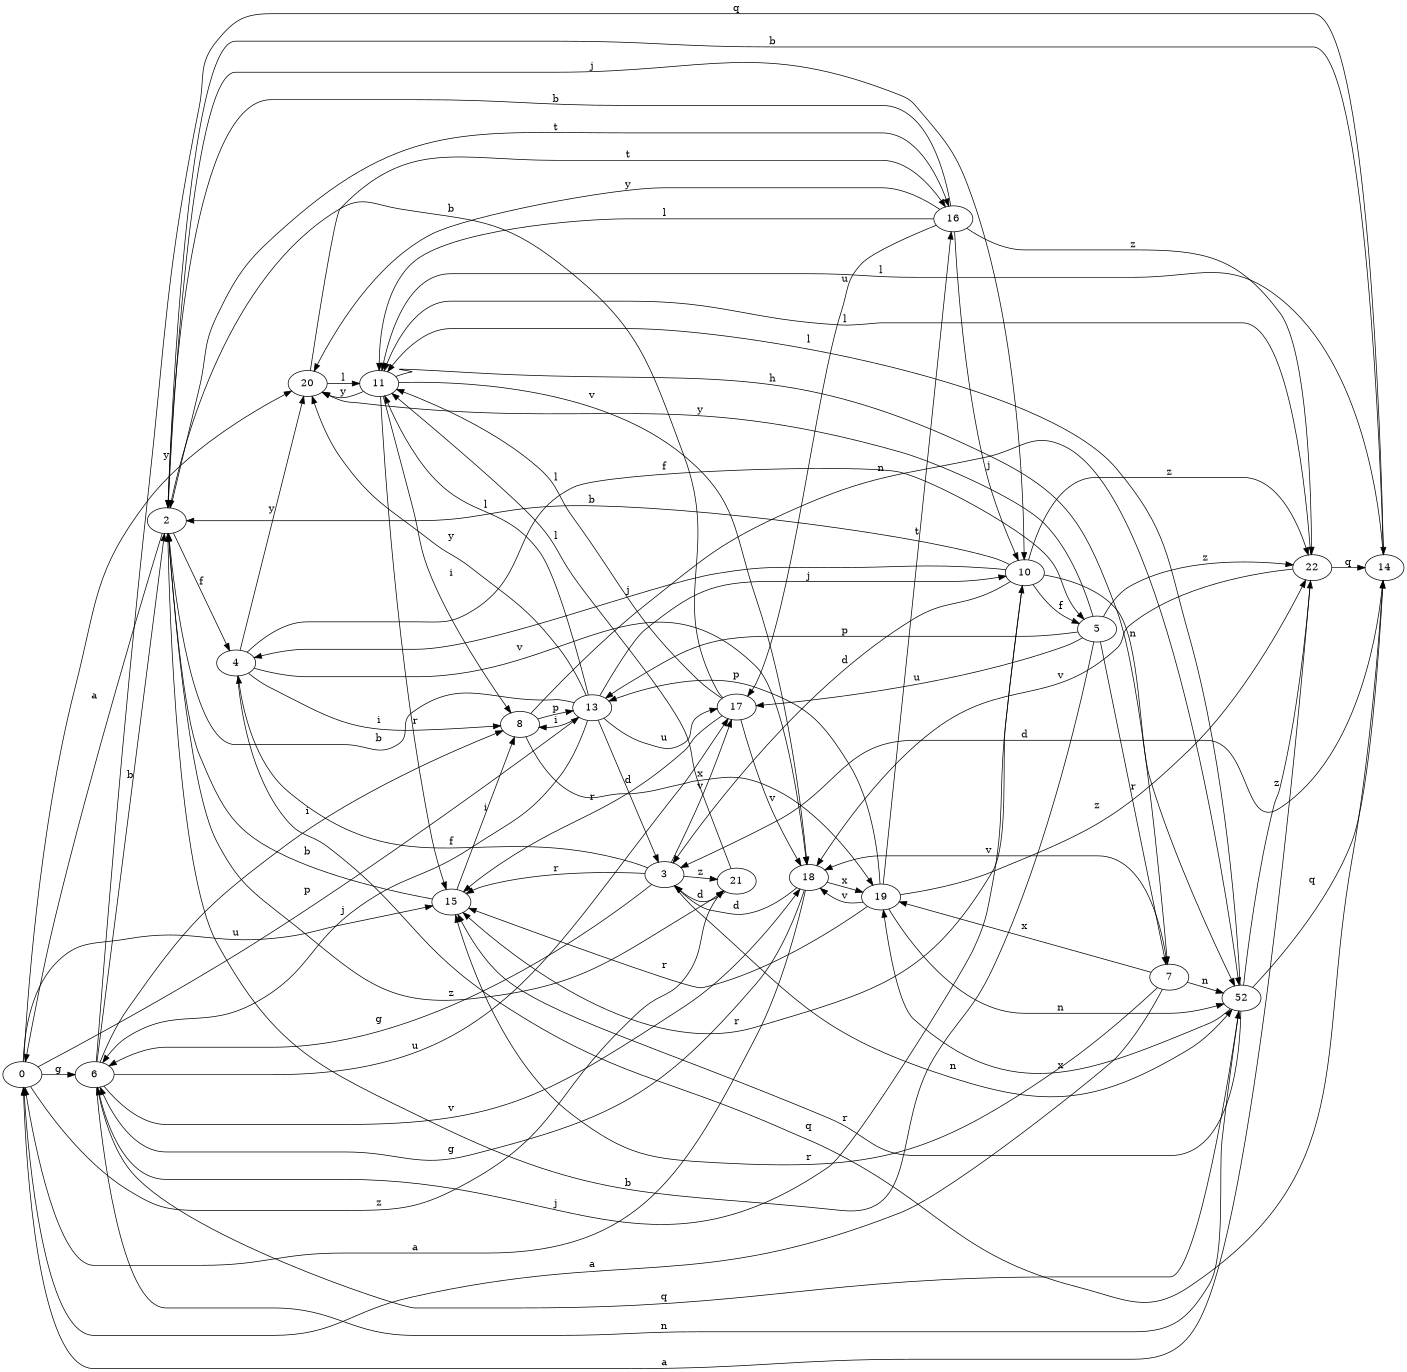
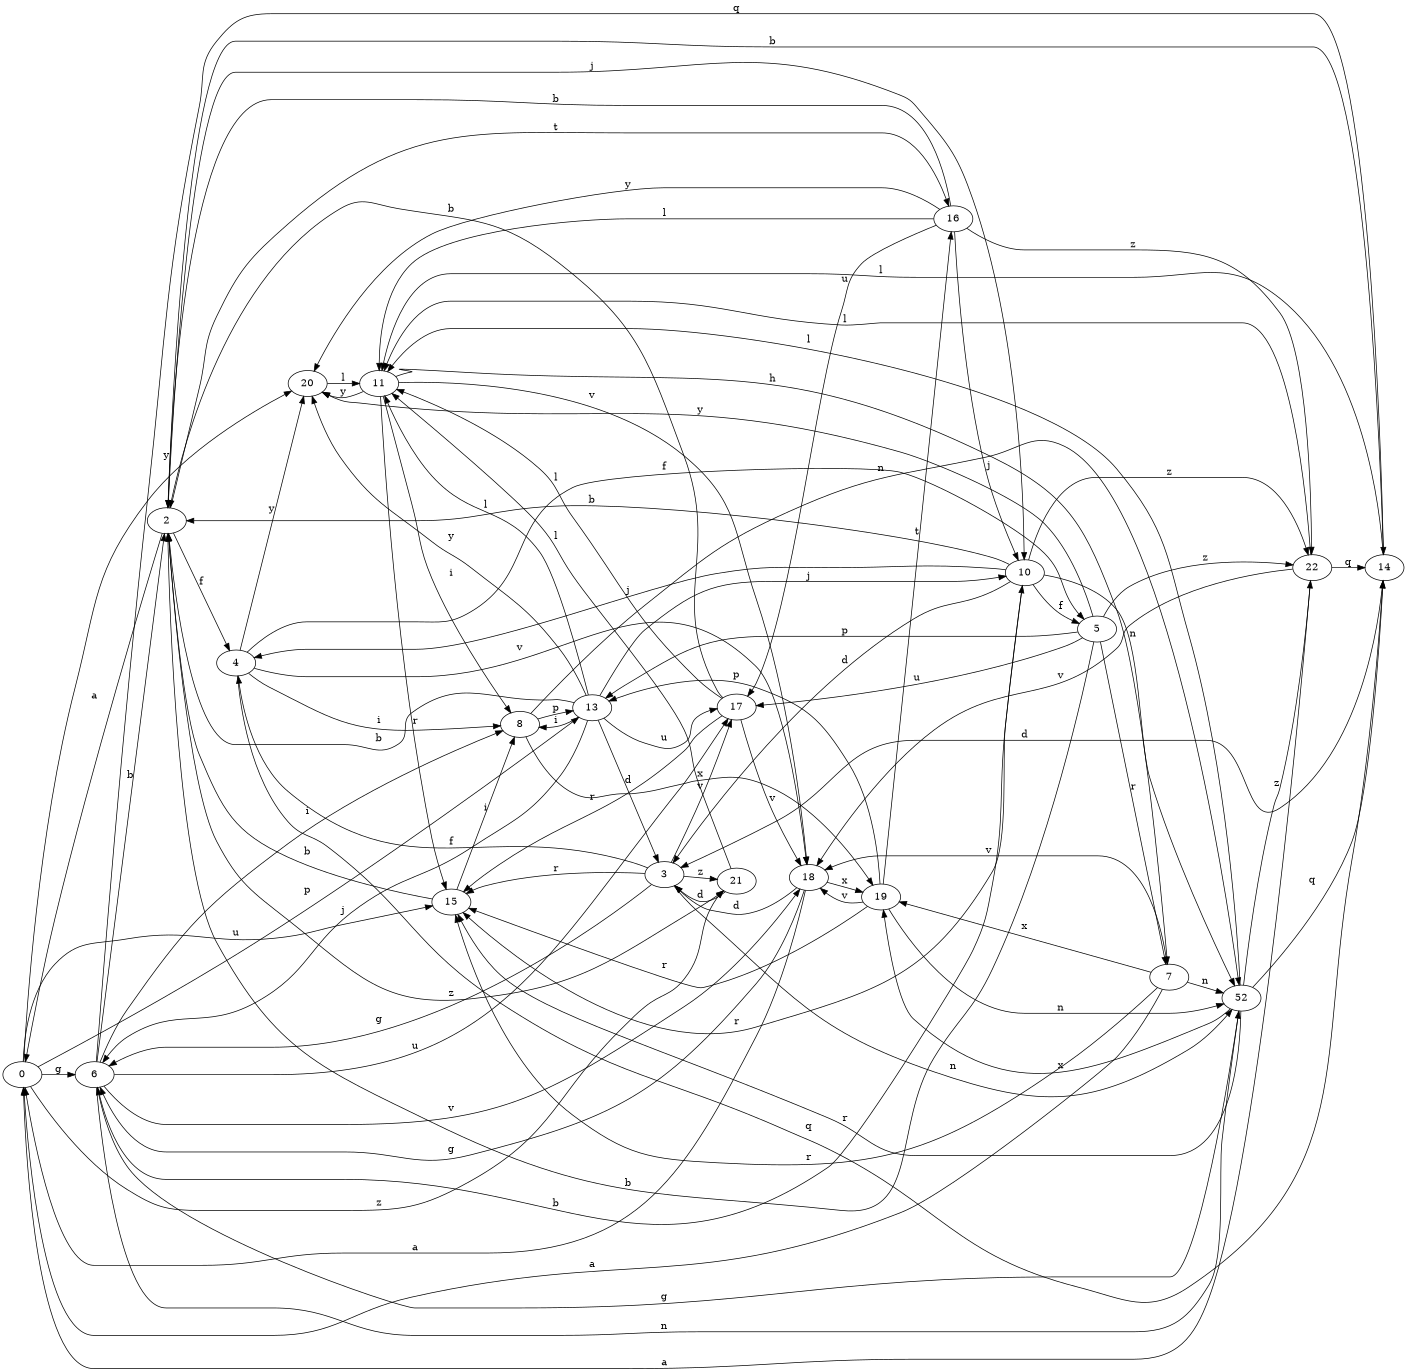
(558, 160) -> none
(1141, 793) -> none
(556, 1204) -> (556, 1204)
(664, 1297) -> (664, 1297)
